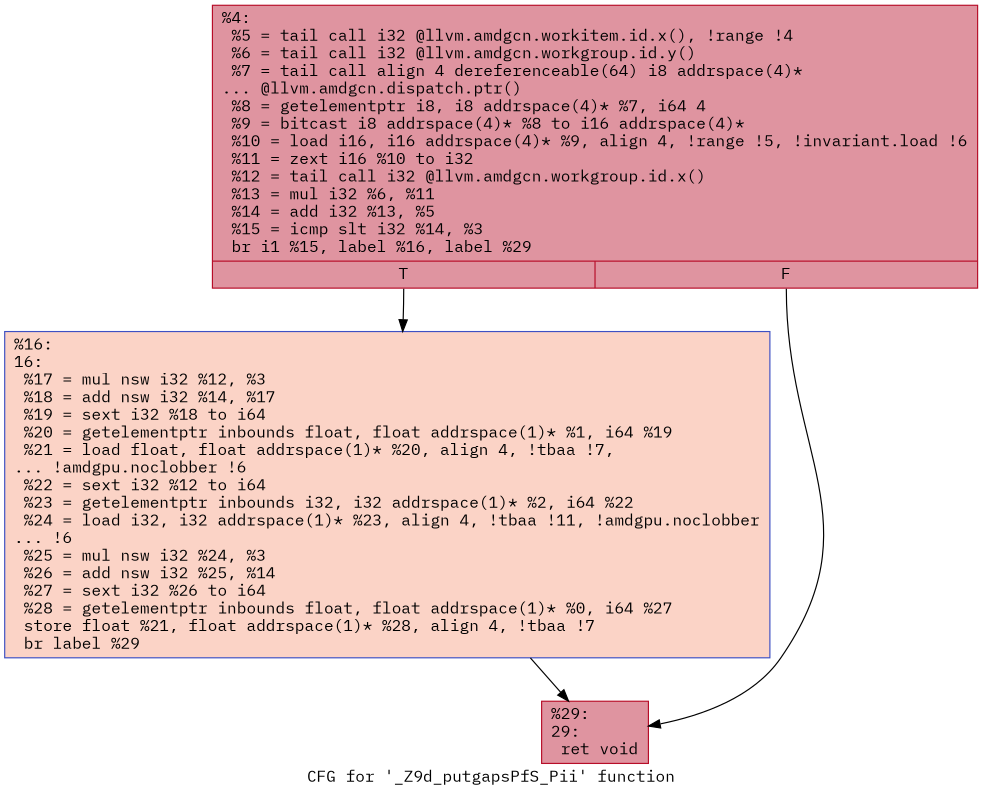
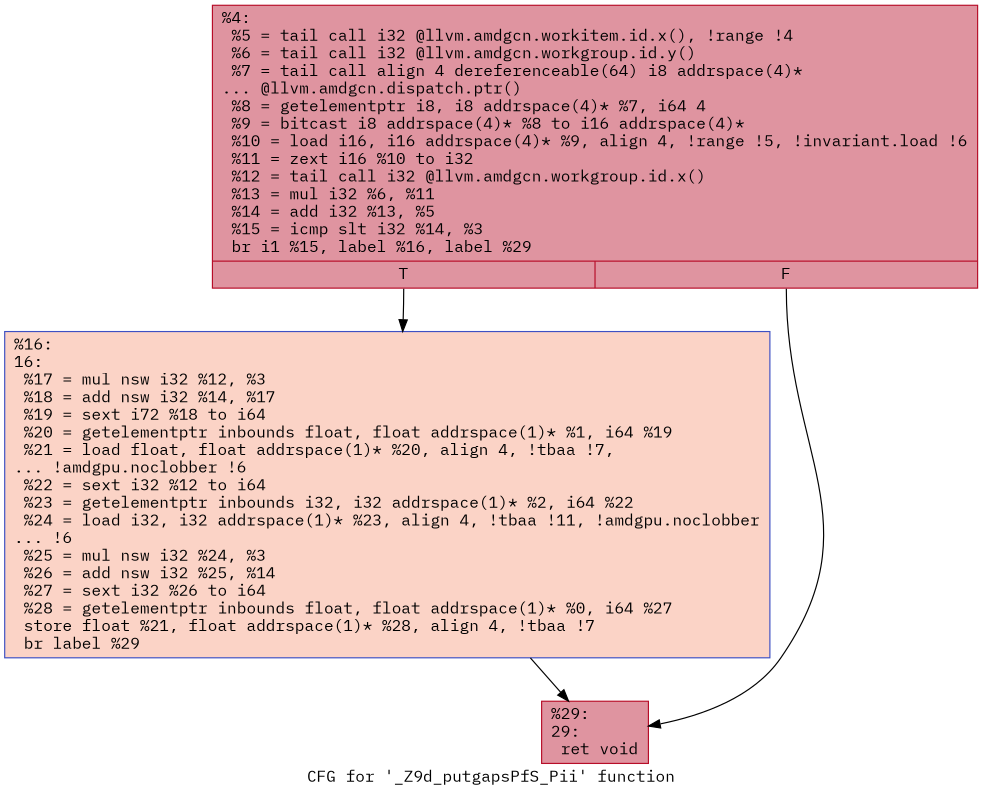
(140, 415) -> (140, 415)
